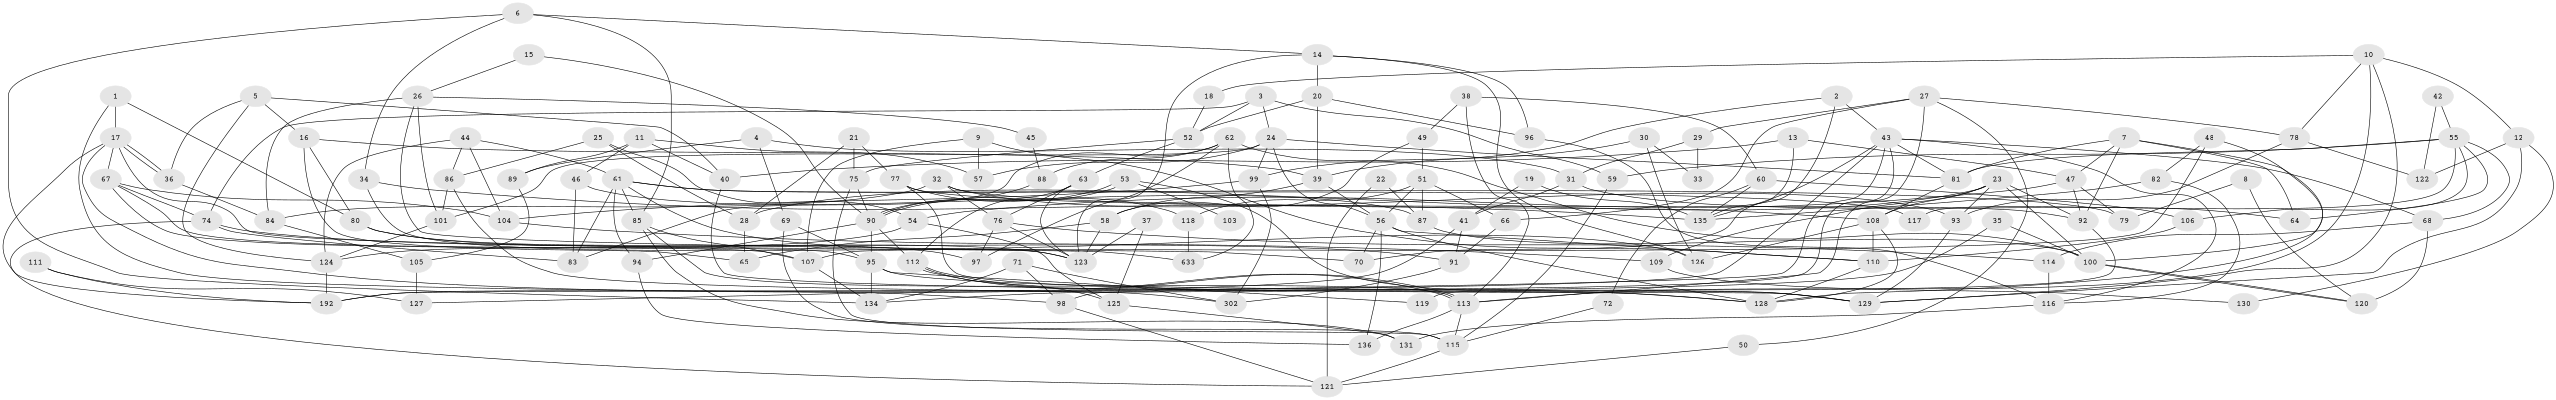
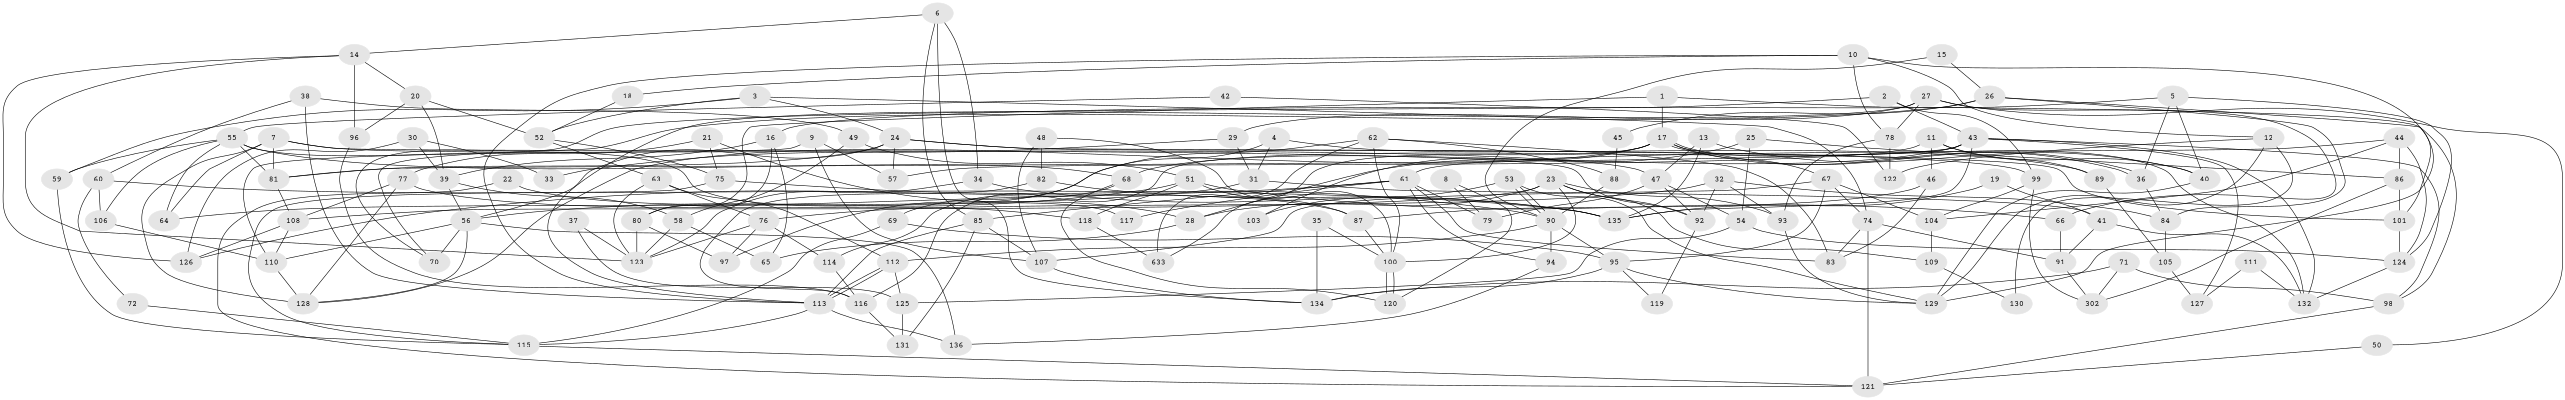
none -> (1454, 159)
(1873, 285) -> none
(327, 304) -> (2304, 304)
